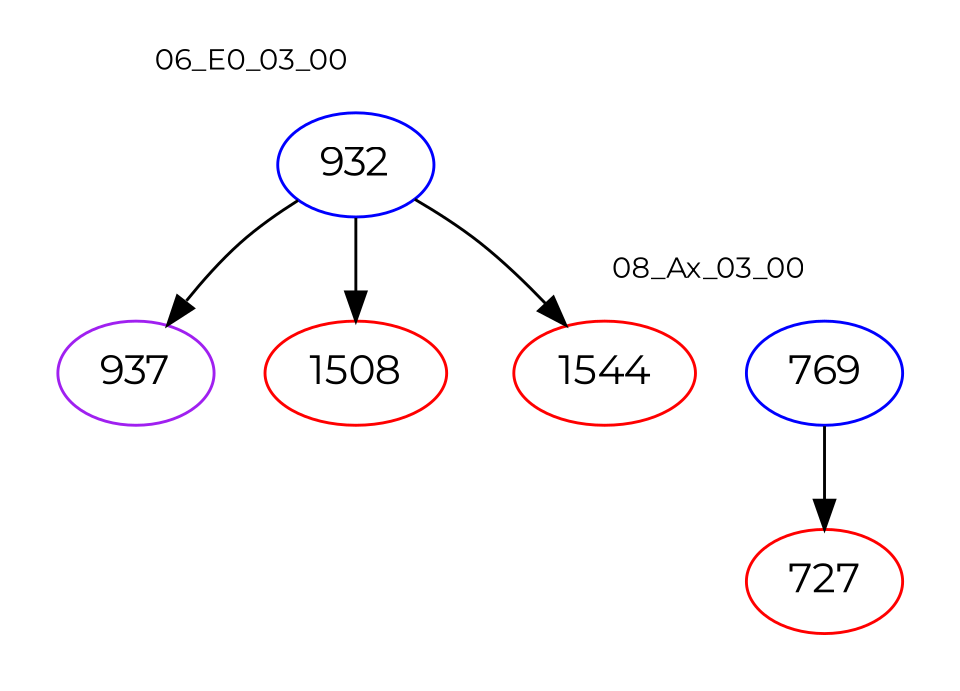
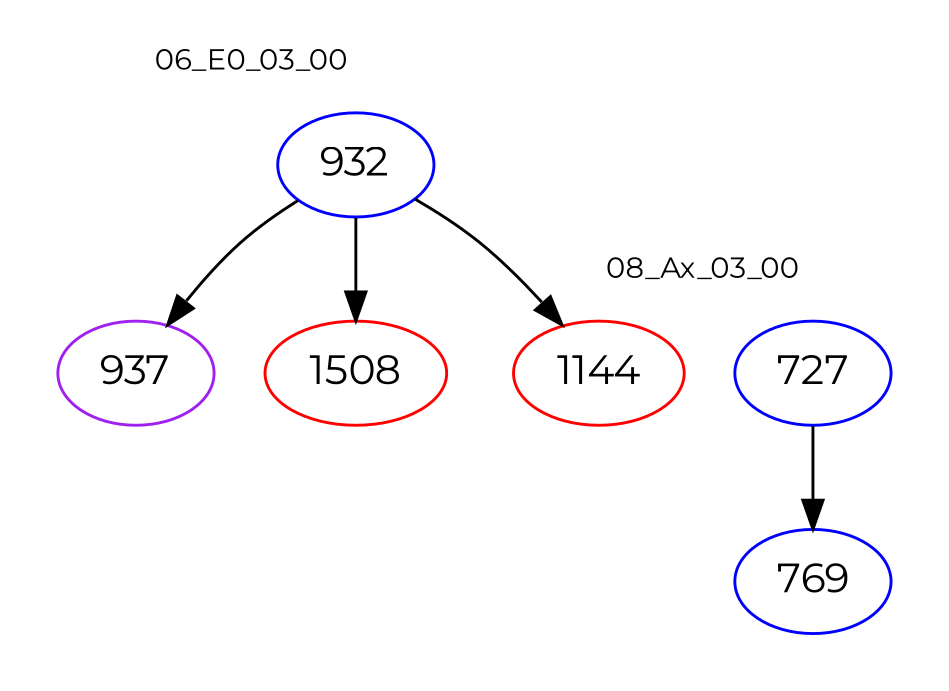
(605, 373) -> (599, 373)
(825, 463) -> (813, 463)
(825, 582) -> (813, 373)
